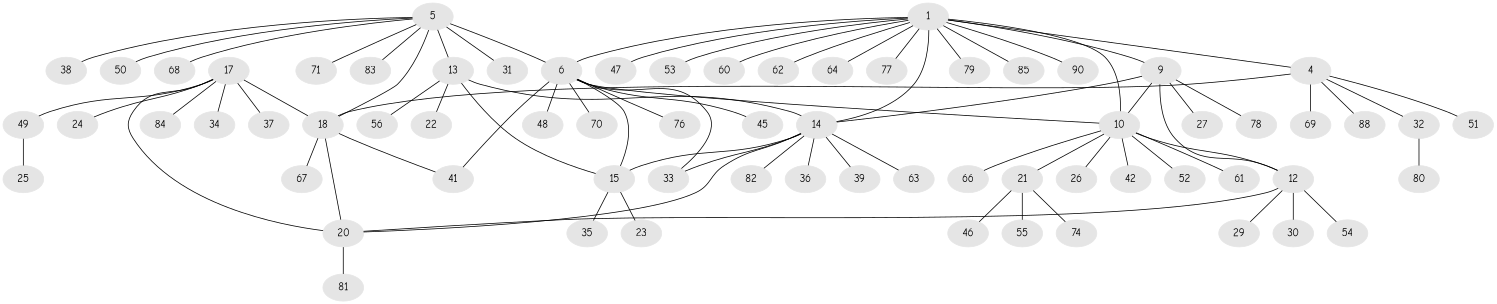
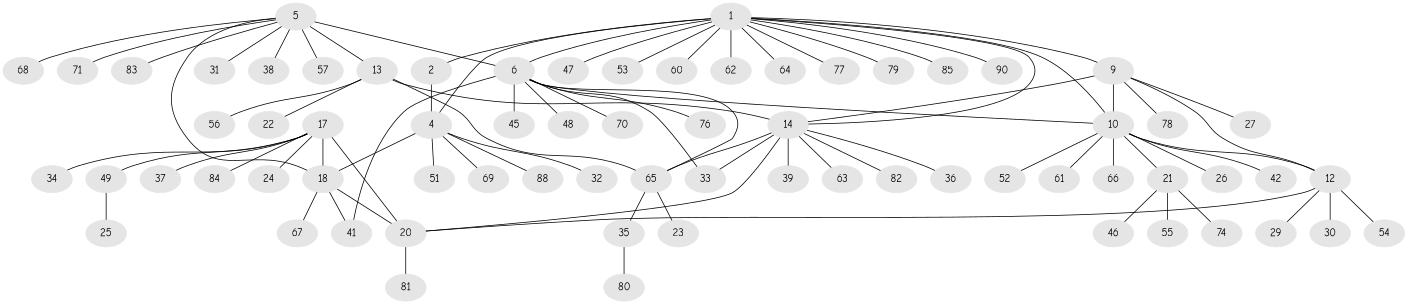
(120, 71) -> (323, 71)
none -> (431, 71)
(1419, 152) -> (624, 261)
(614, 179) -> (651, 179)
